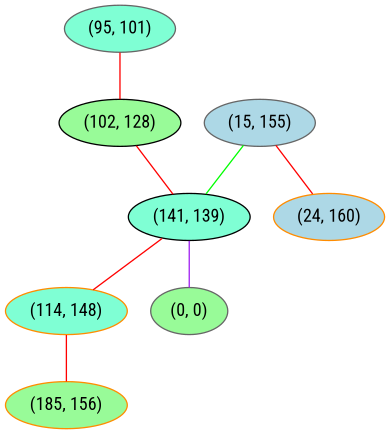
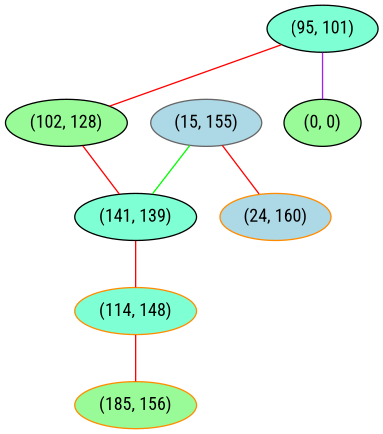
(120, 29) -> (323, 29)
(189, 264) -> (323, 76)
(189, 311) -> (323, 123)
